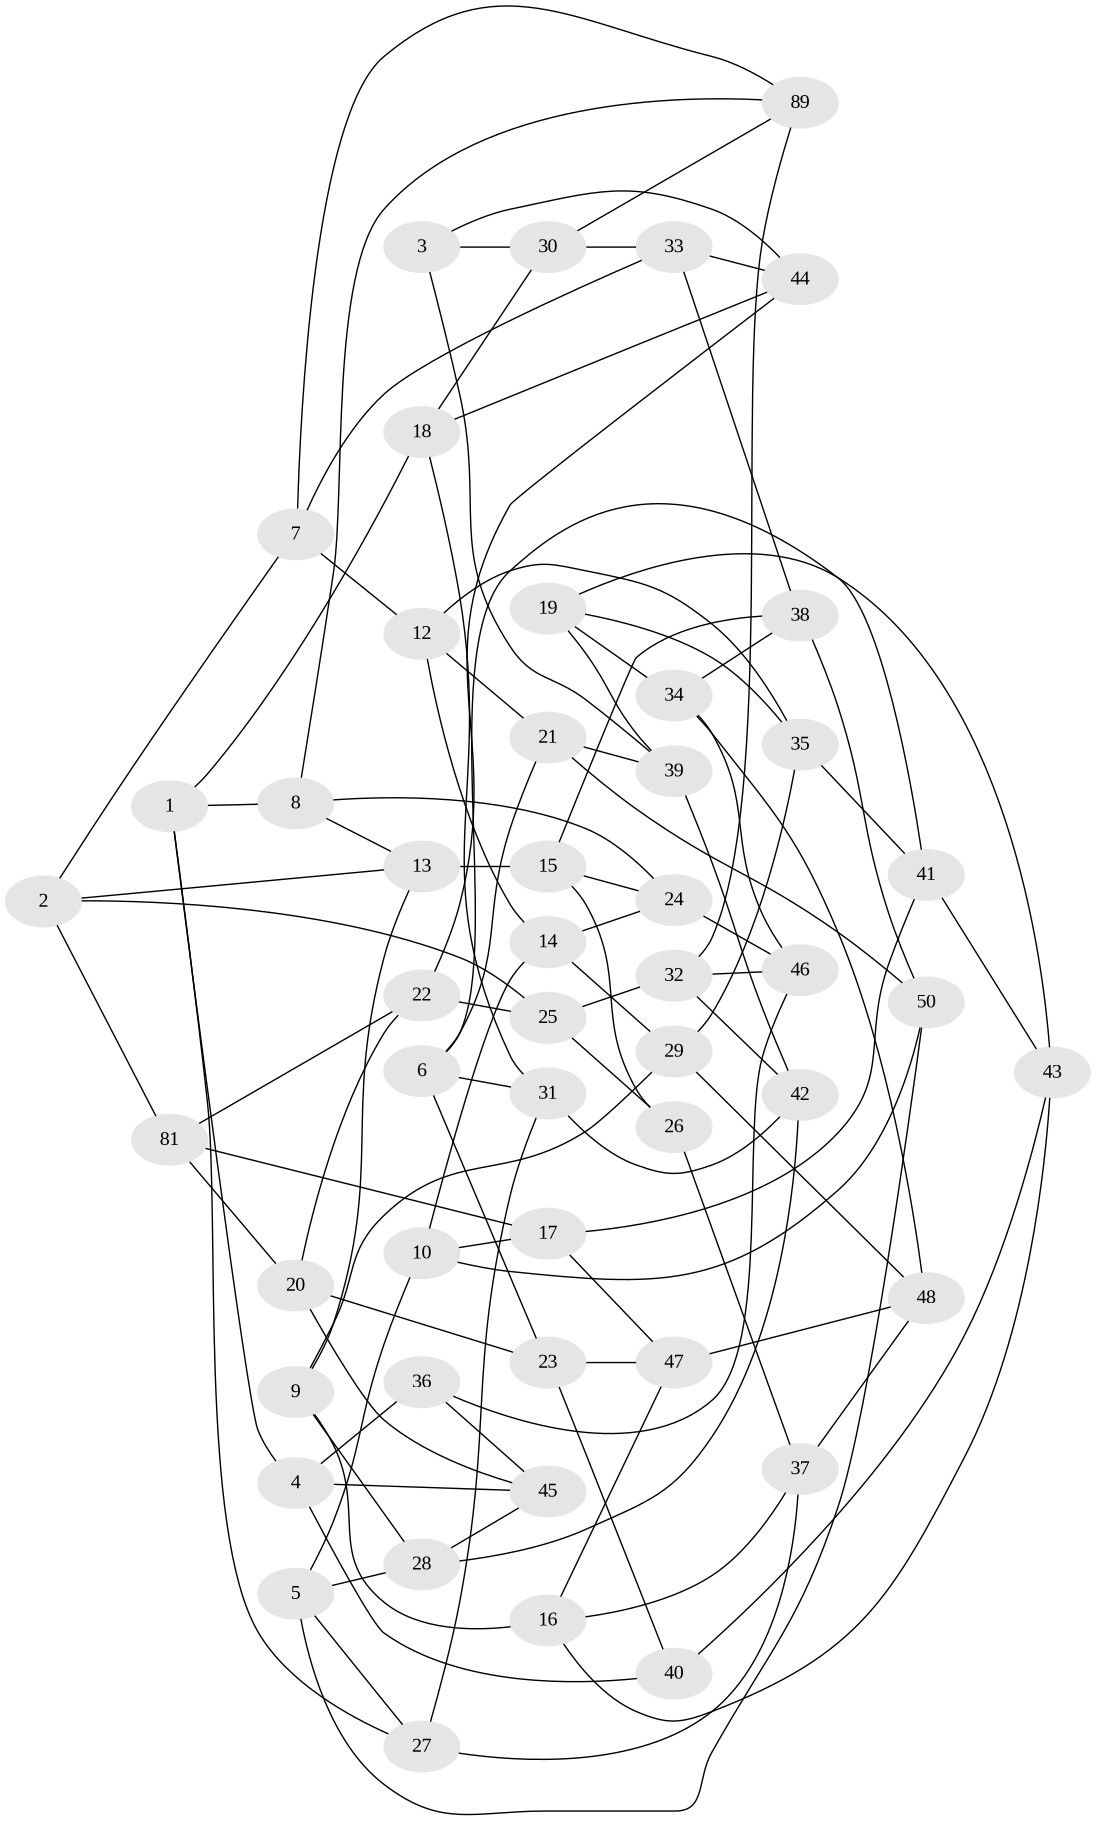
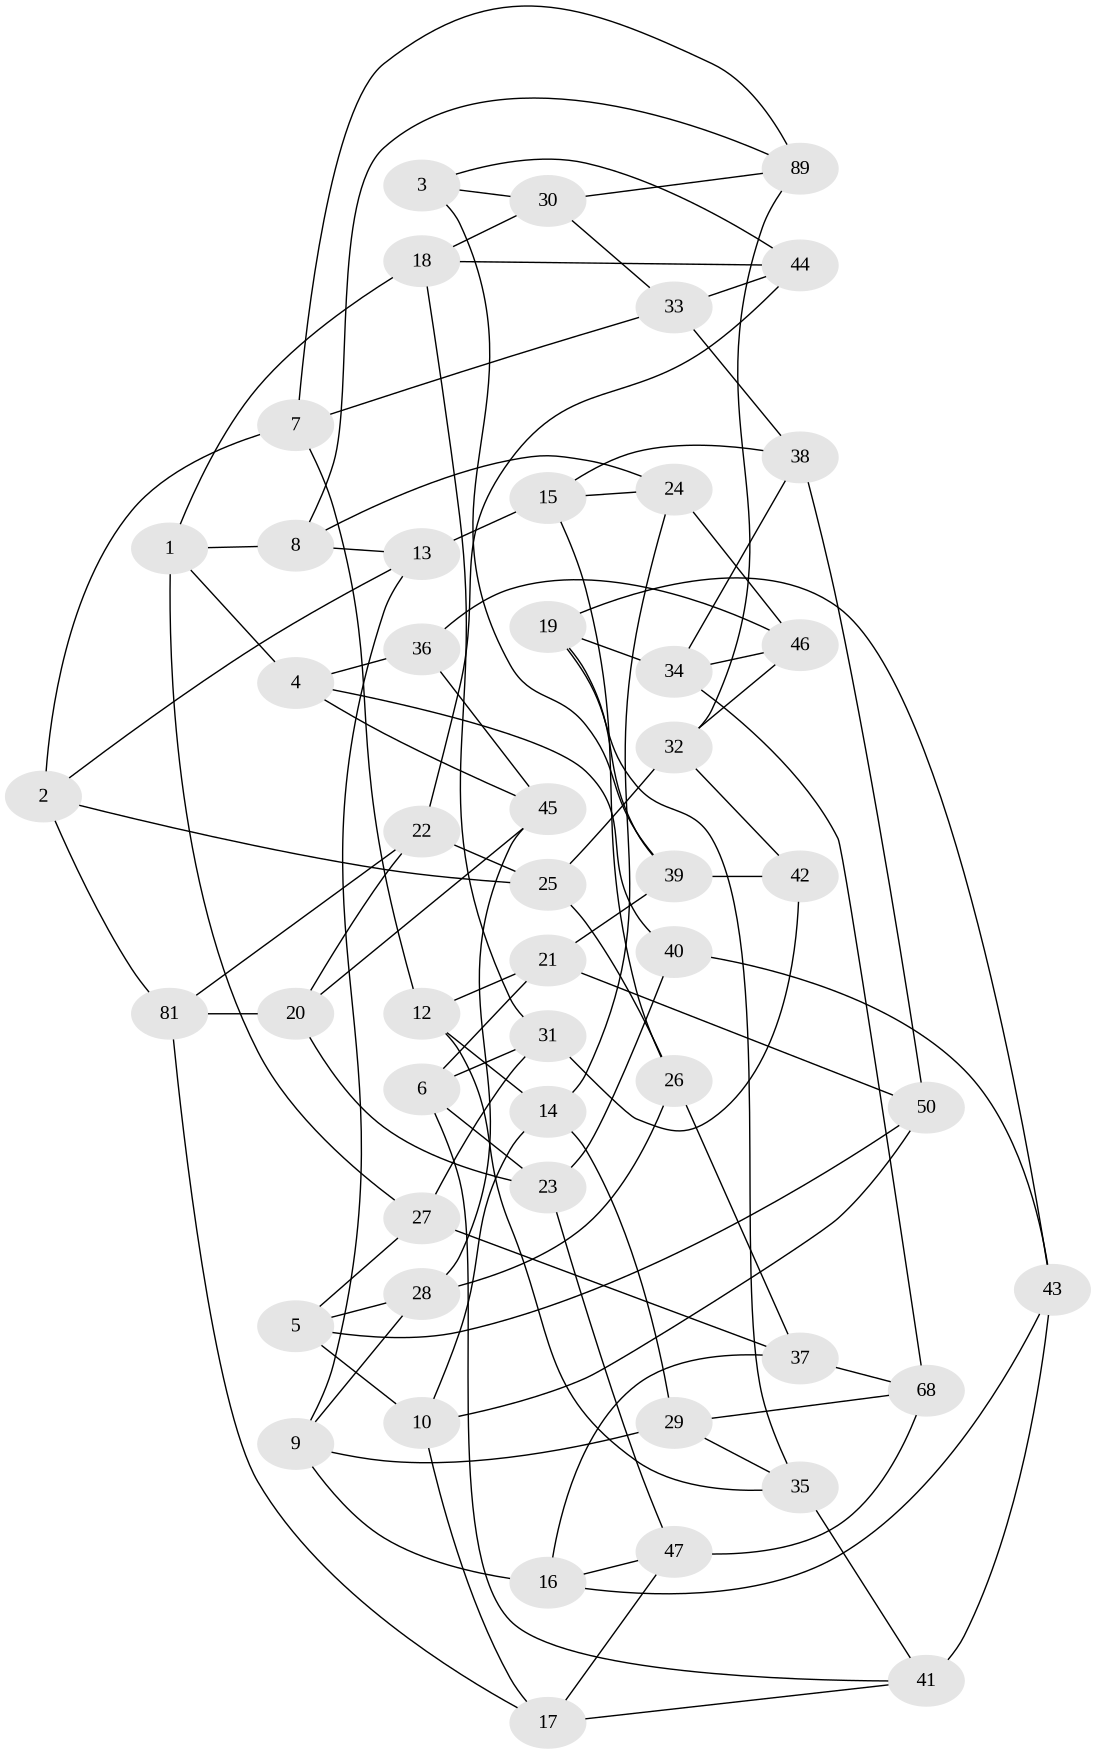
(926, 1298) -> (926, 1391)
(722, 1419) -> (586, 1225)
